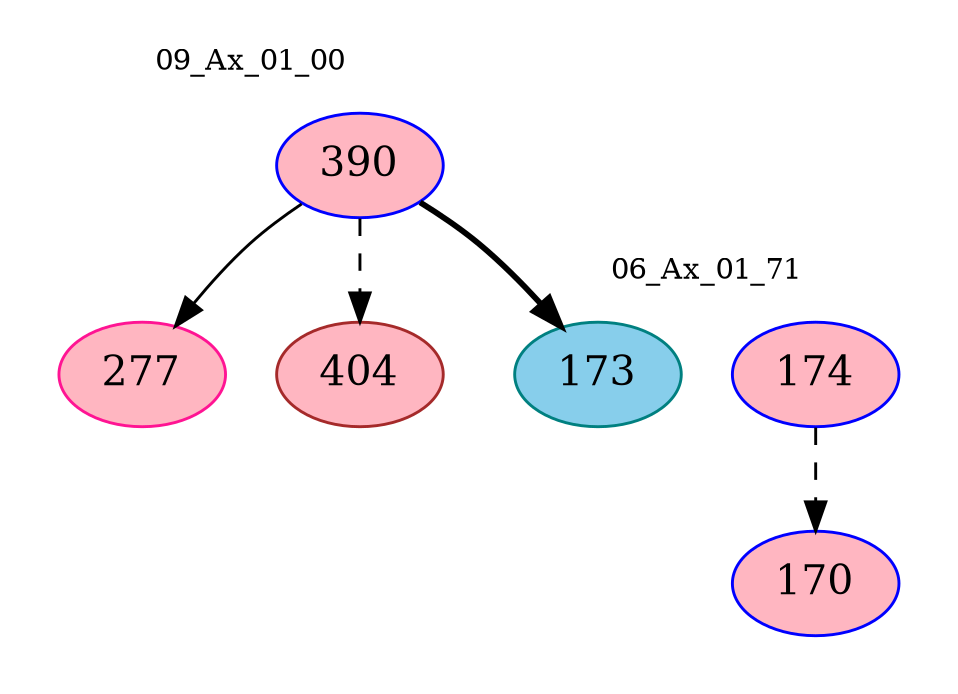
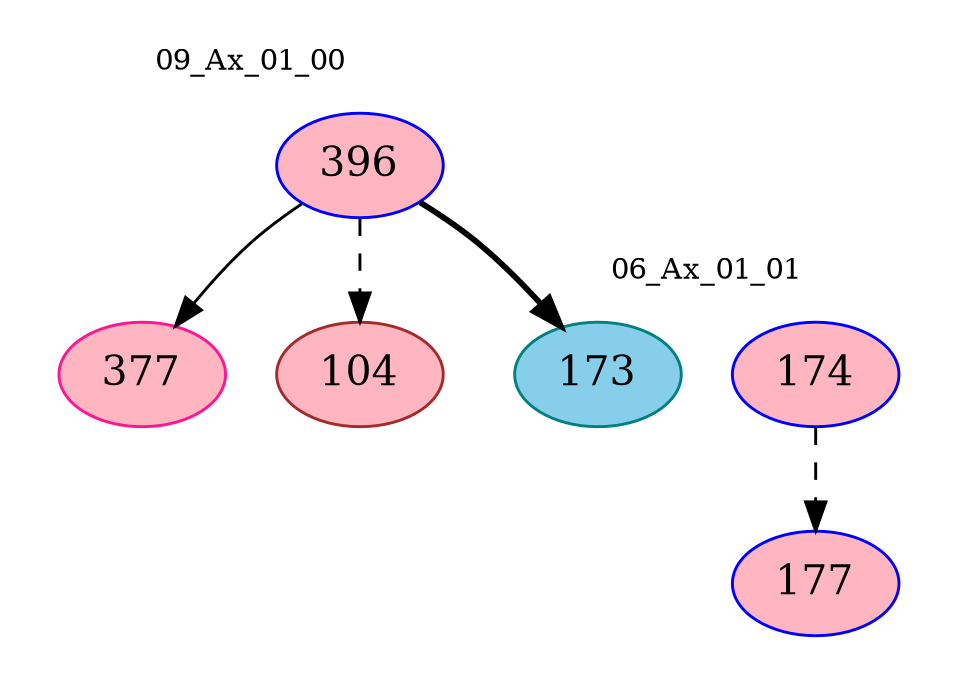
(360, 165) -> (360, 165)
(707, 271) -> (707, 271)
(142, 374) -> (142, 374)
(360, 374) -> (360, 374)
(816, 583) -> (816, 583)
